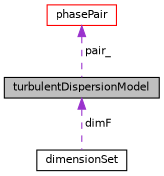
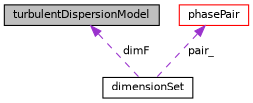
(82, 57) -> (177, 56)
